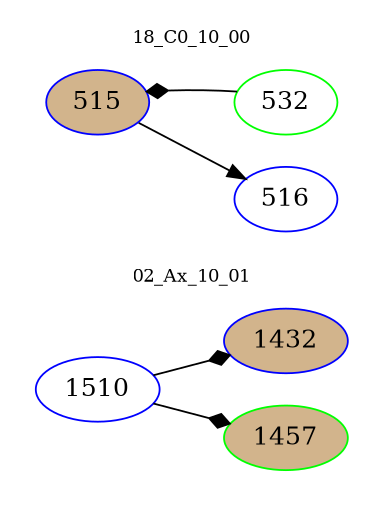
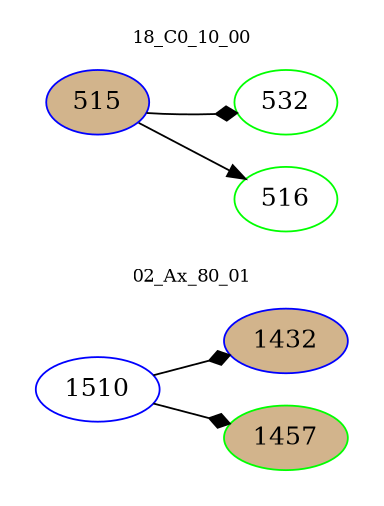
(203, 90) -> (181, 114)
(286, 199) -> (286, 199)
(192, 277) -> (192, 277)
